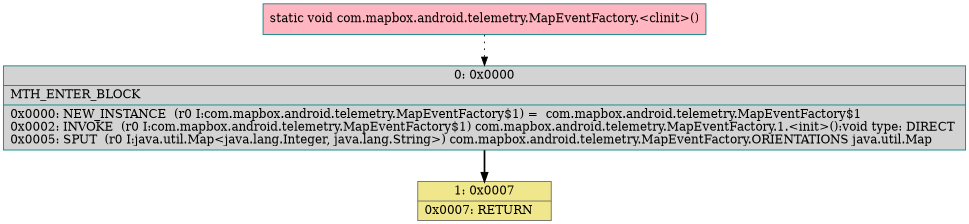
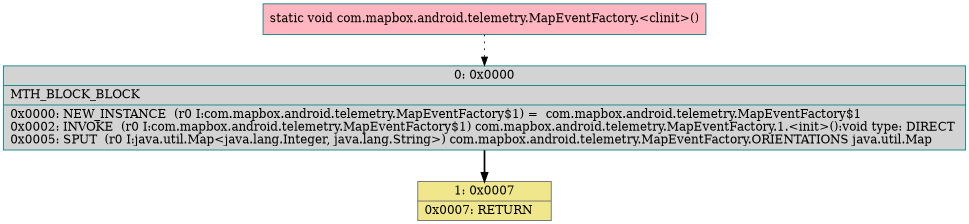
(76, 95) -> (75, 95)
